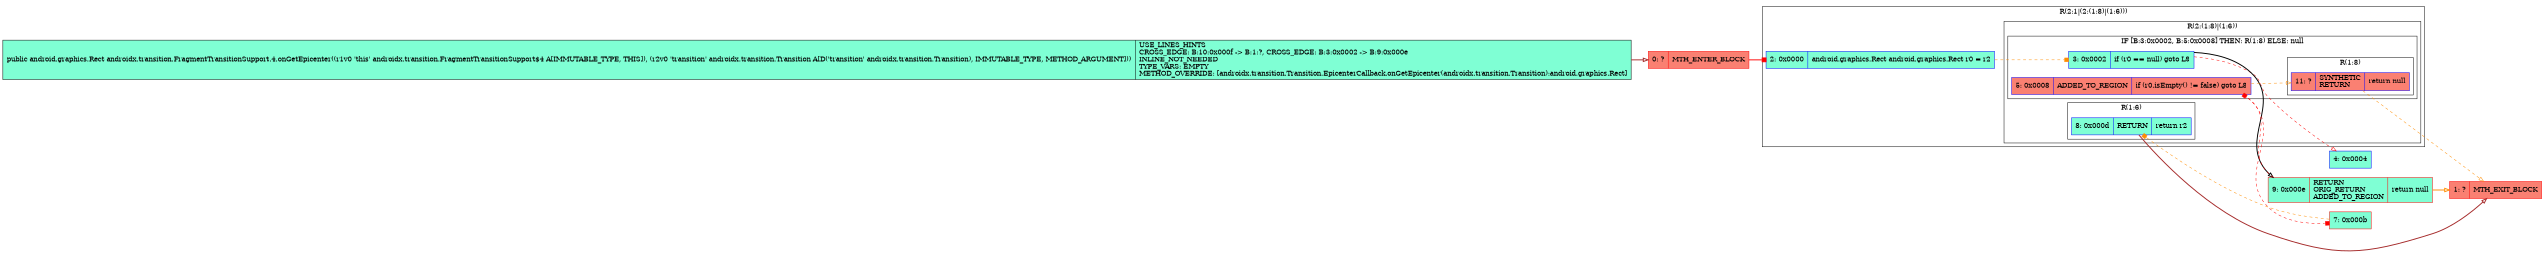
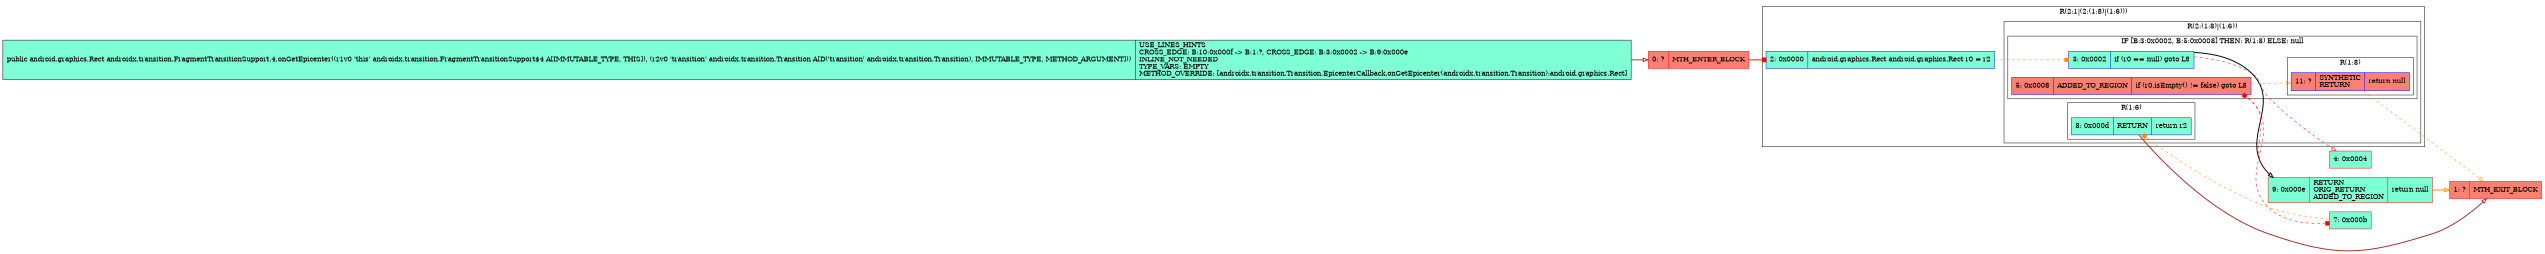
(2350, 160) -> (2350, 160)
